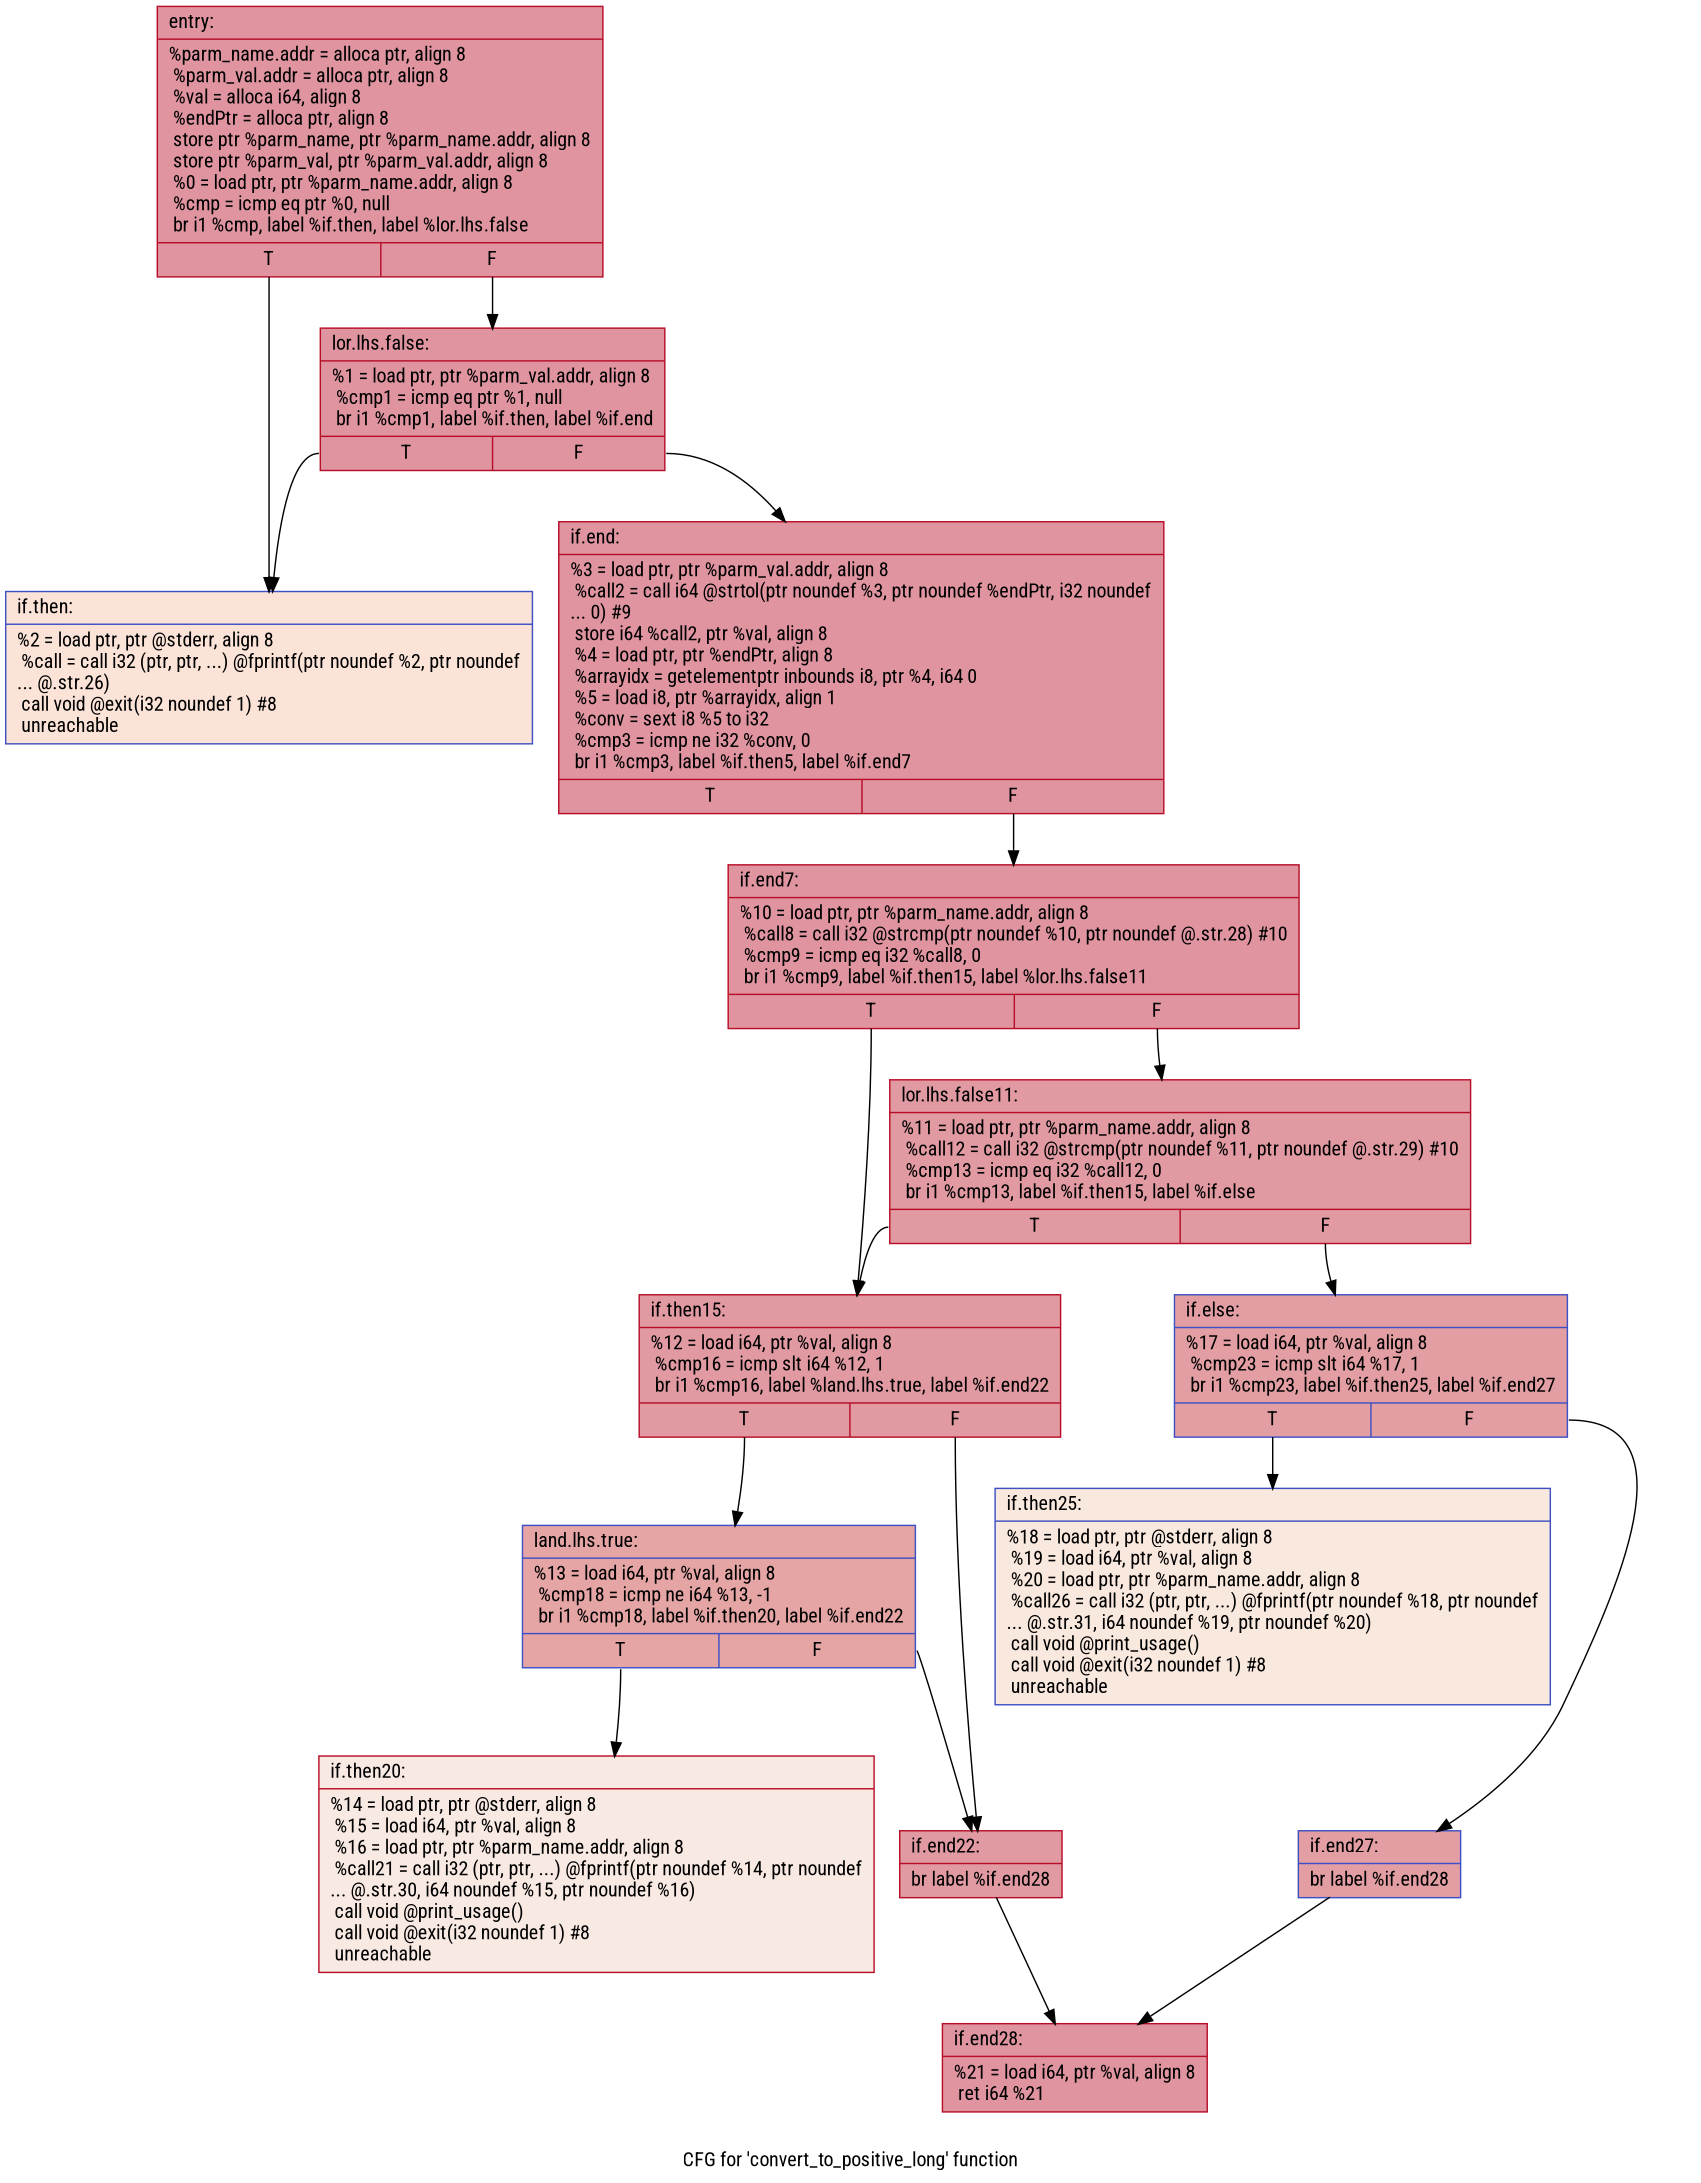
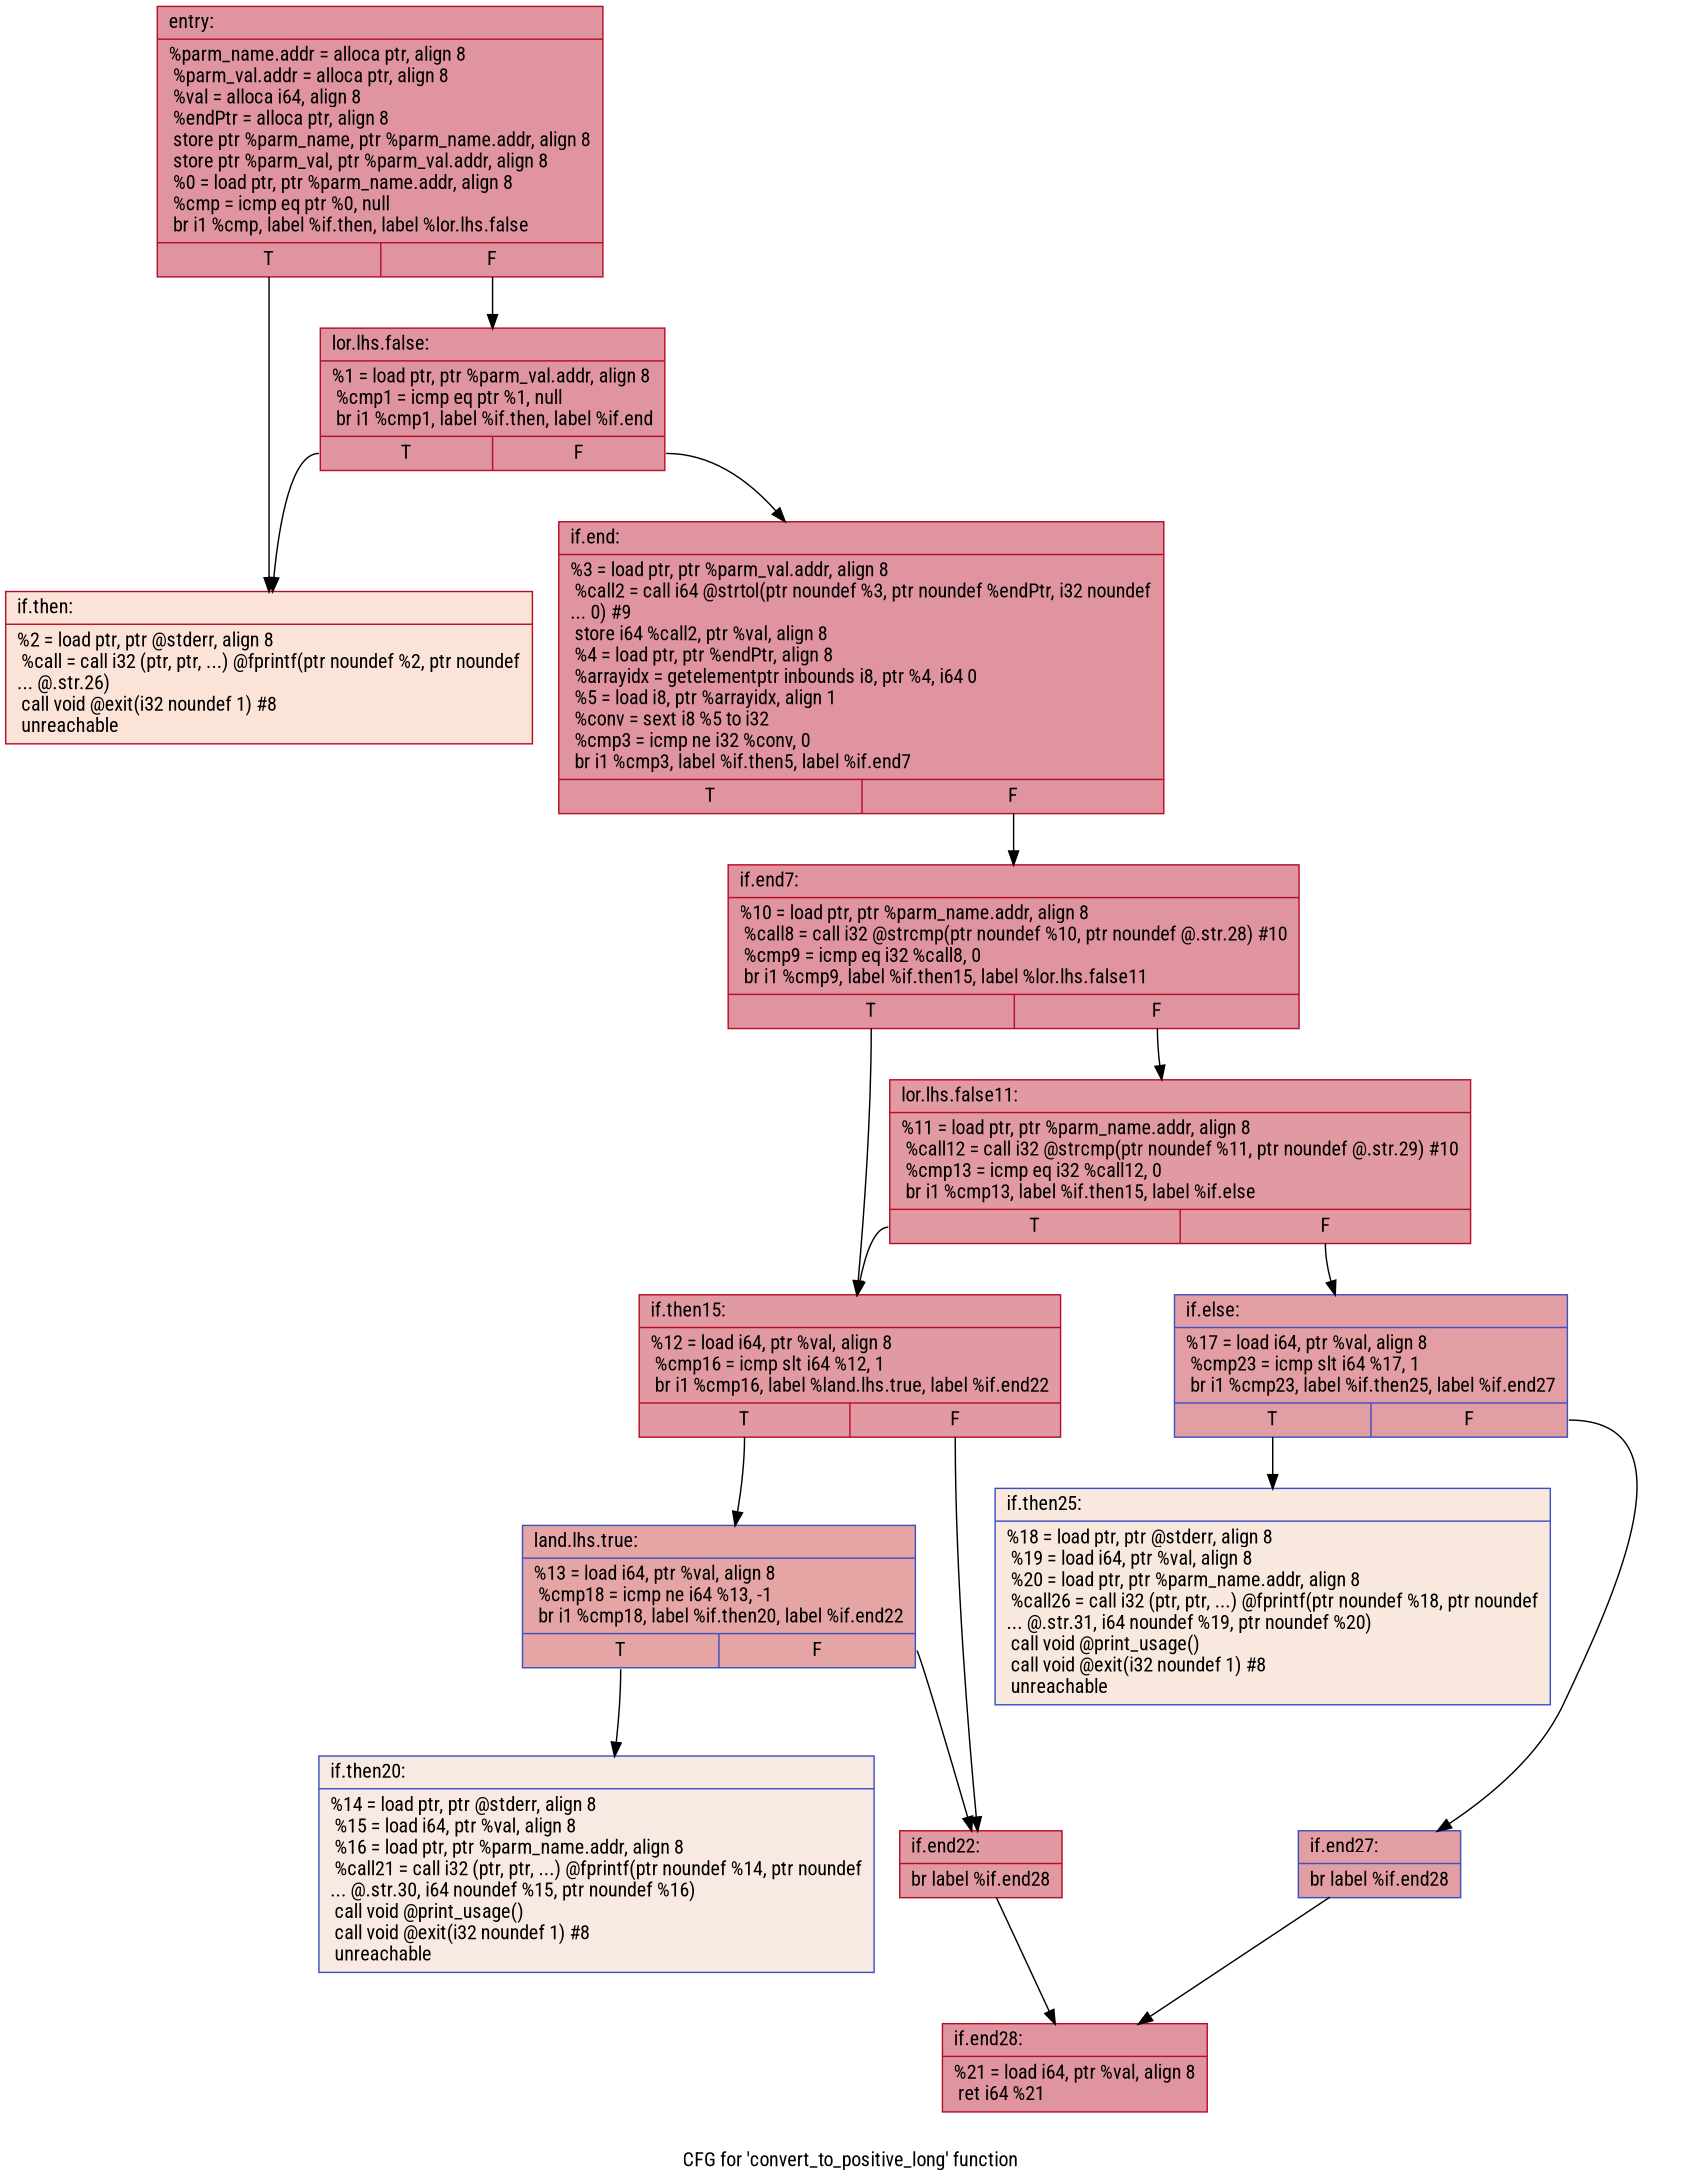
(269, 668) -> (269, 668)
(596, 1864) -> (596, 1864)
